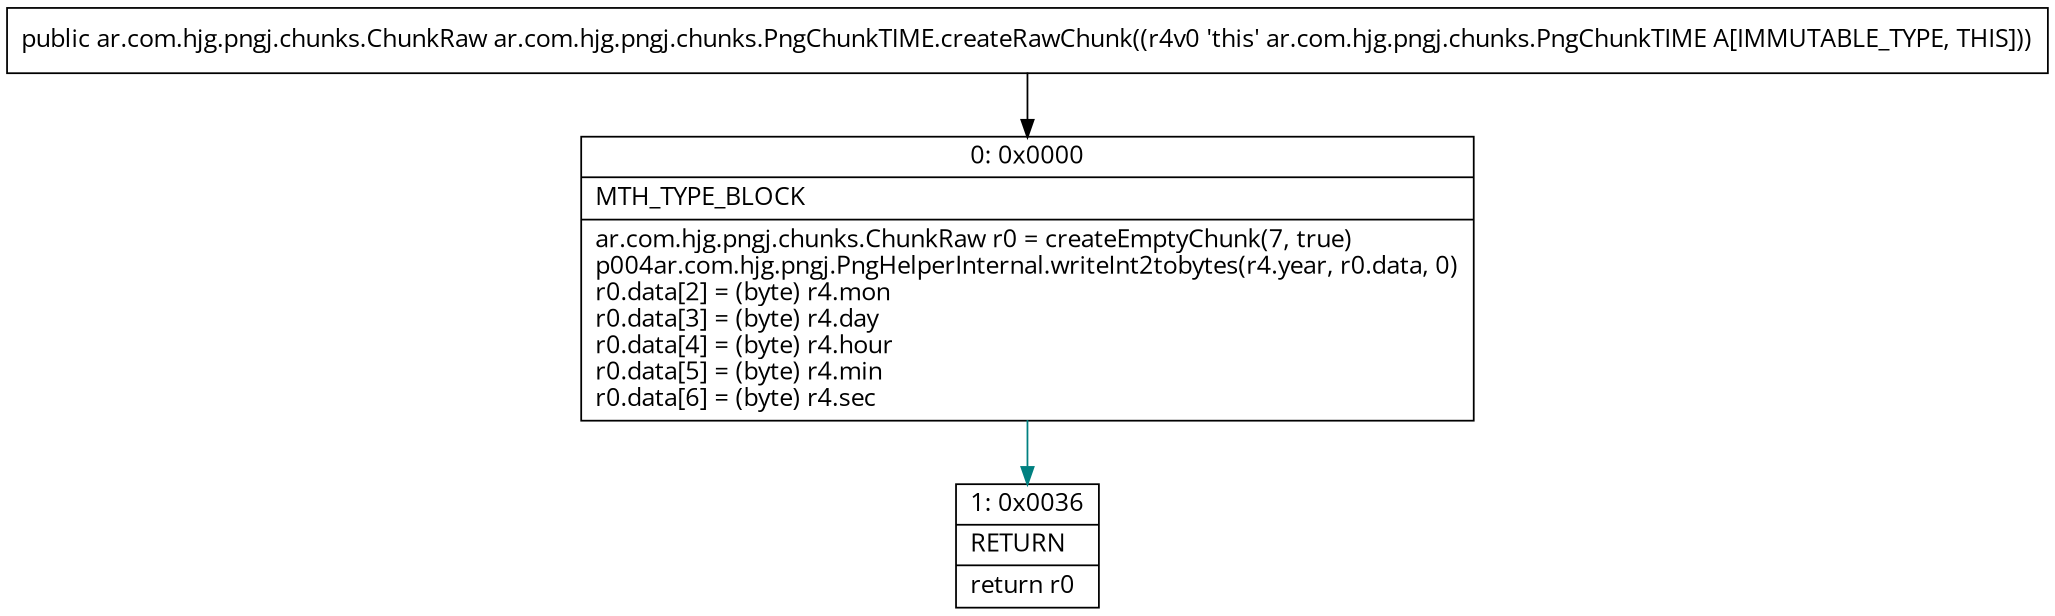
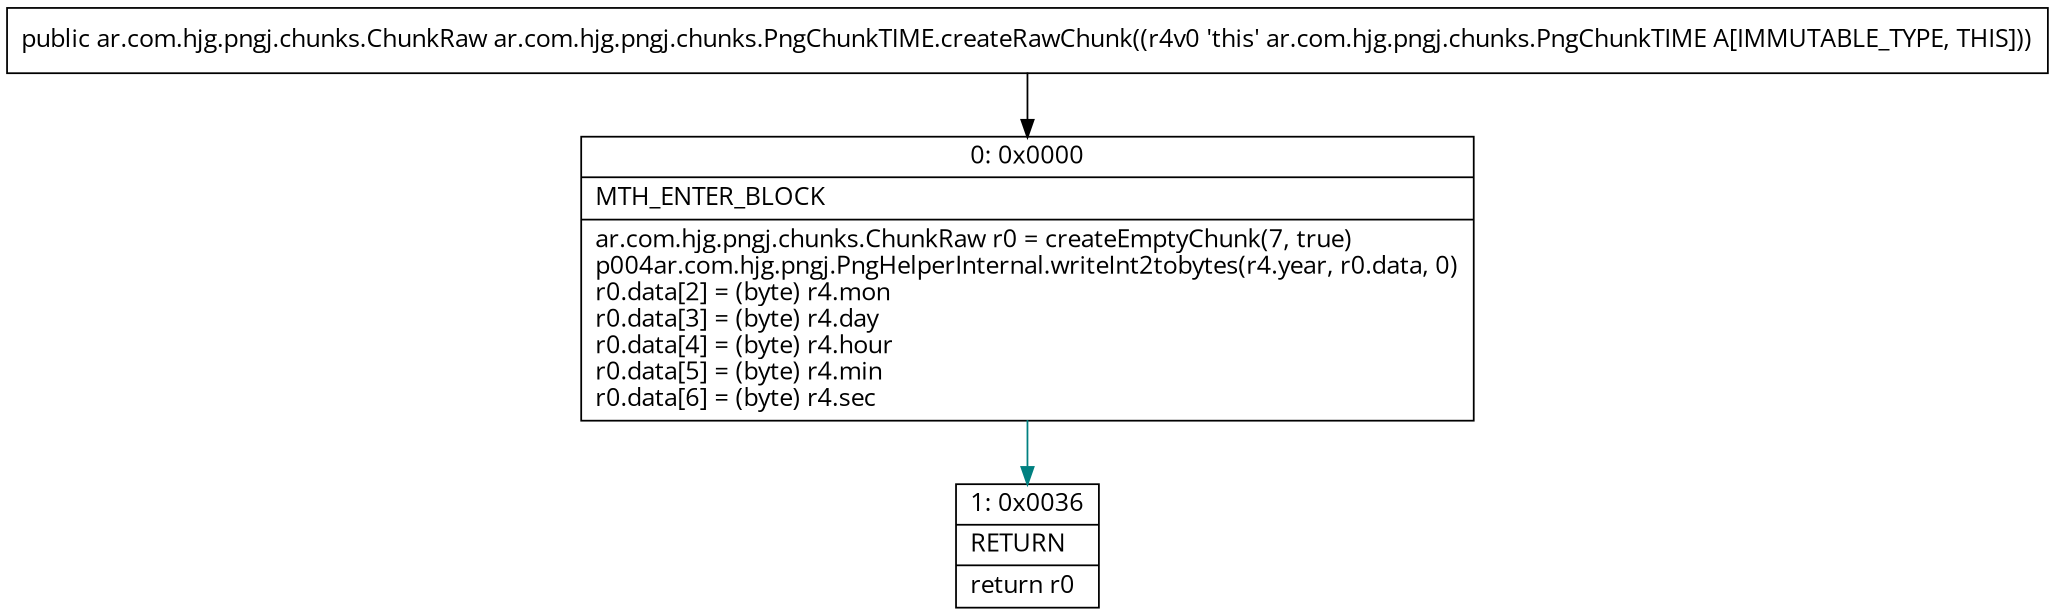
(700, 198) -> (710, 198)
